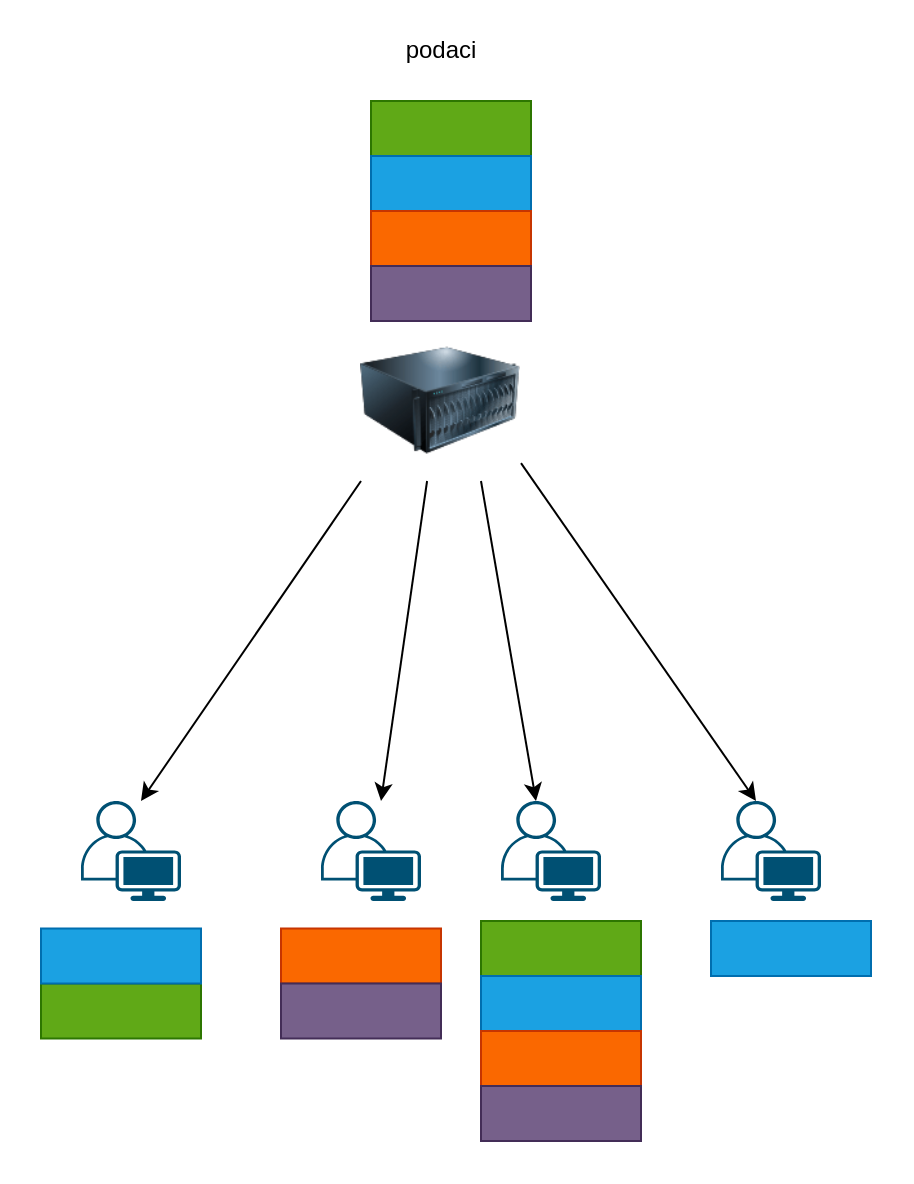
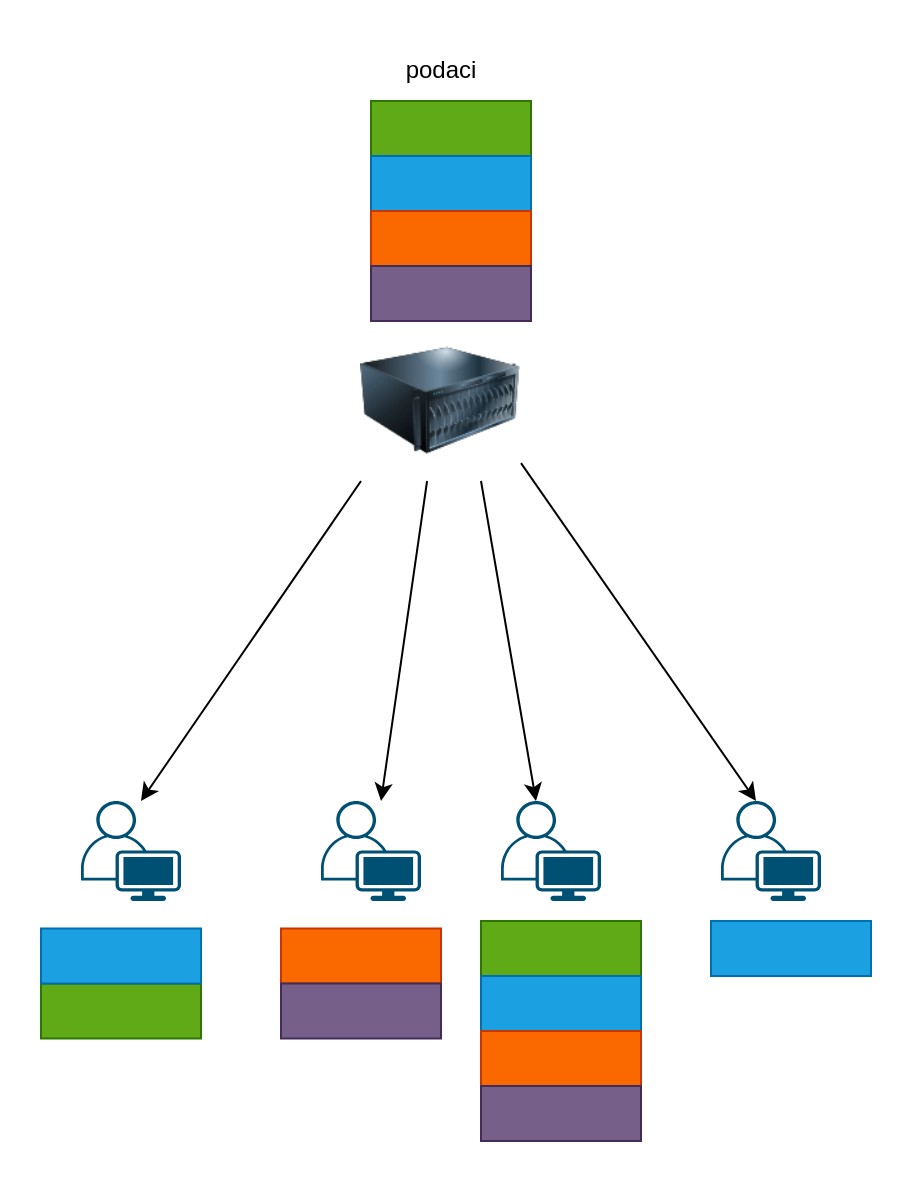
(441, 51) -> (441, 71)
